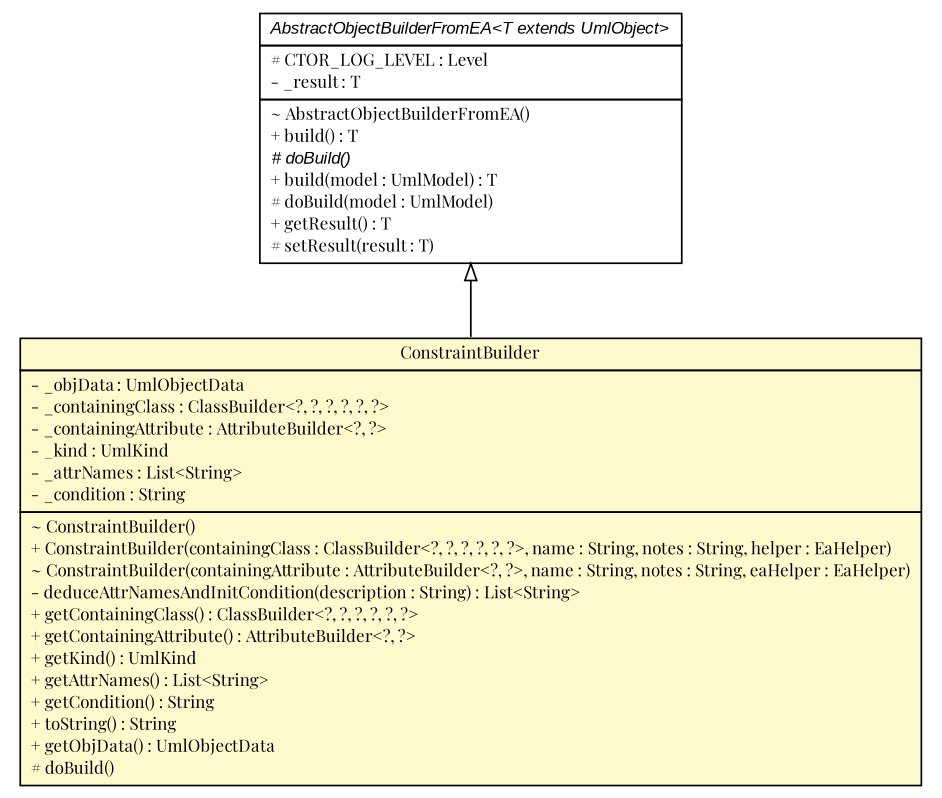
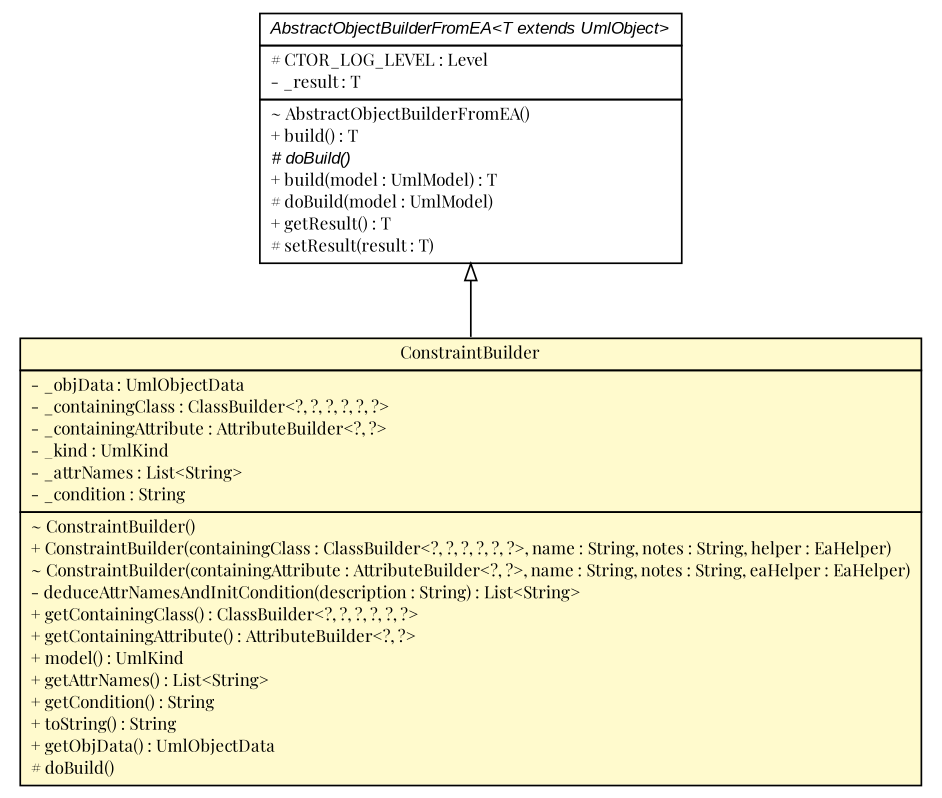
(114, 659) -> (108, 659)
